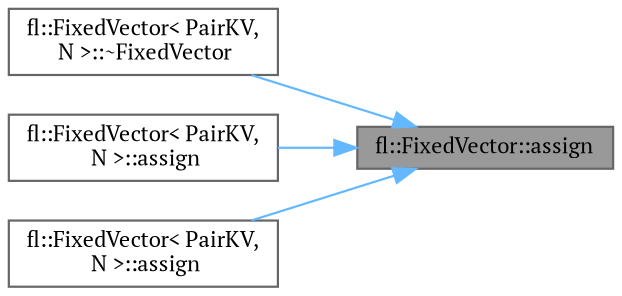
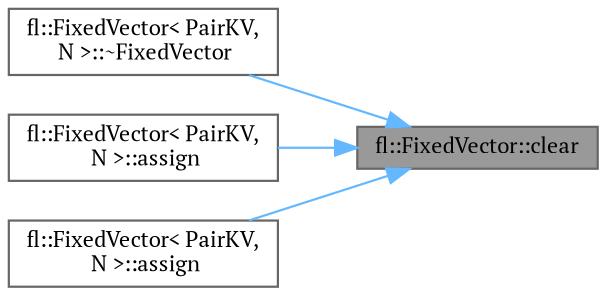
(485, 148) -> (478, 148)
